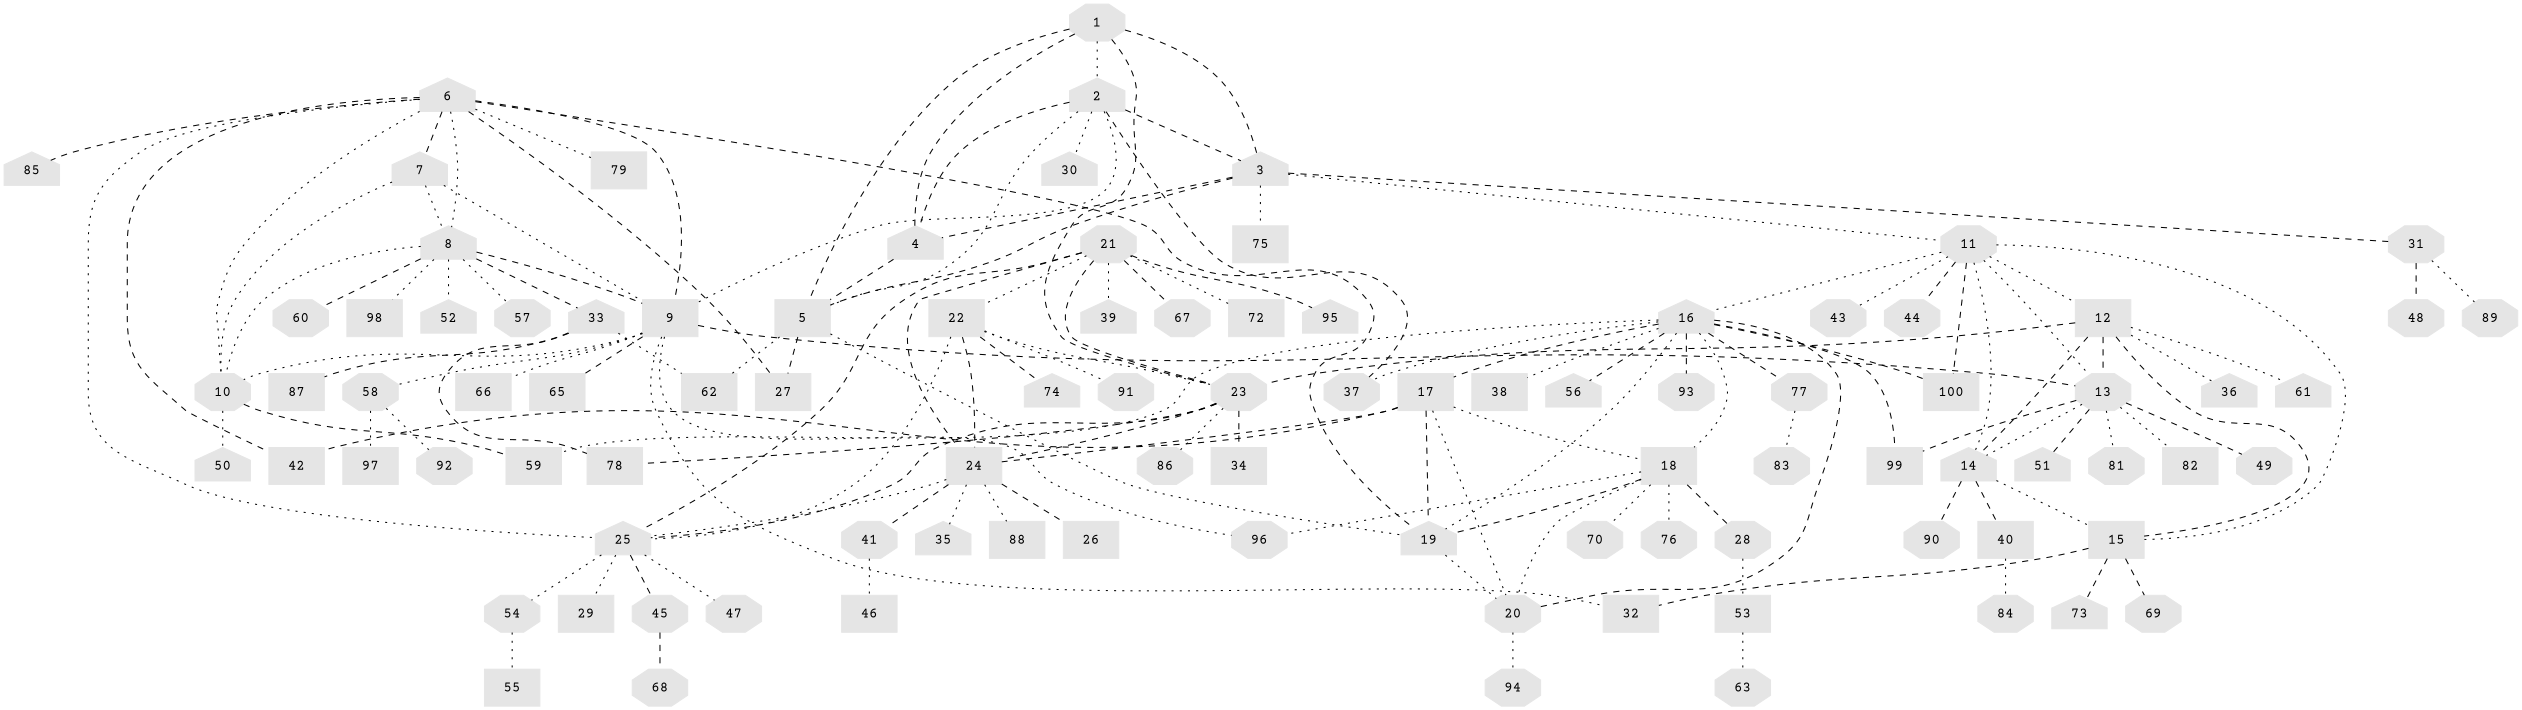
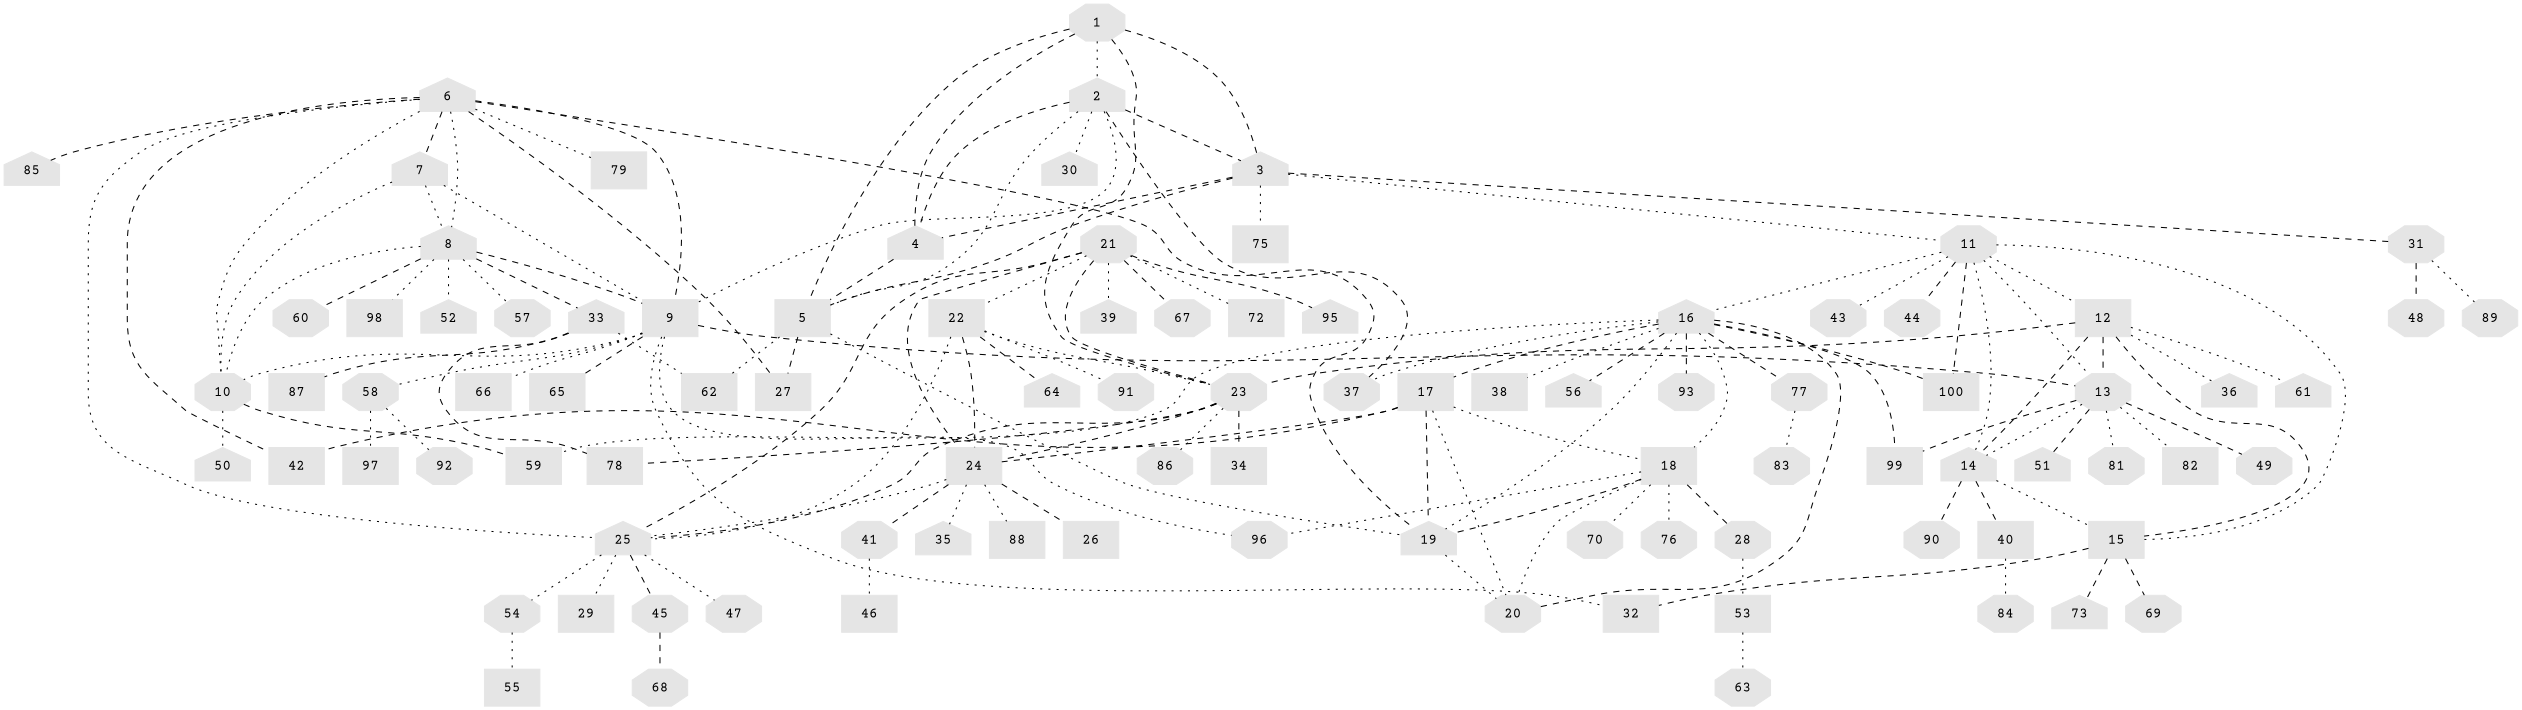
(1052, 392) -> (1052, 392)
(1513, 688) -> none
